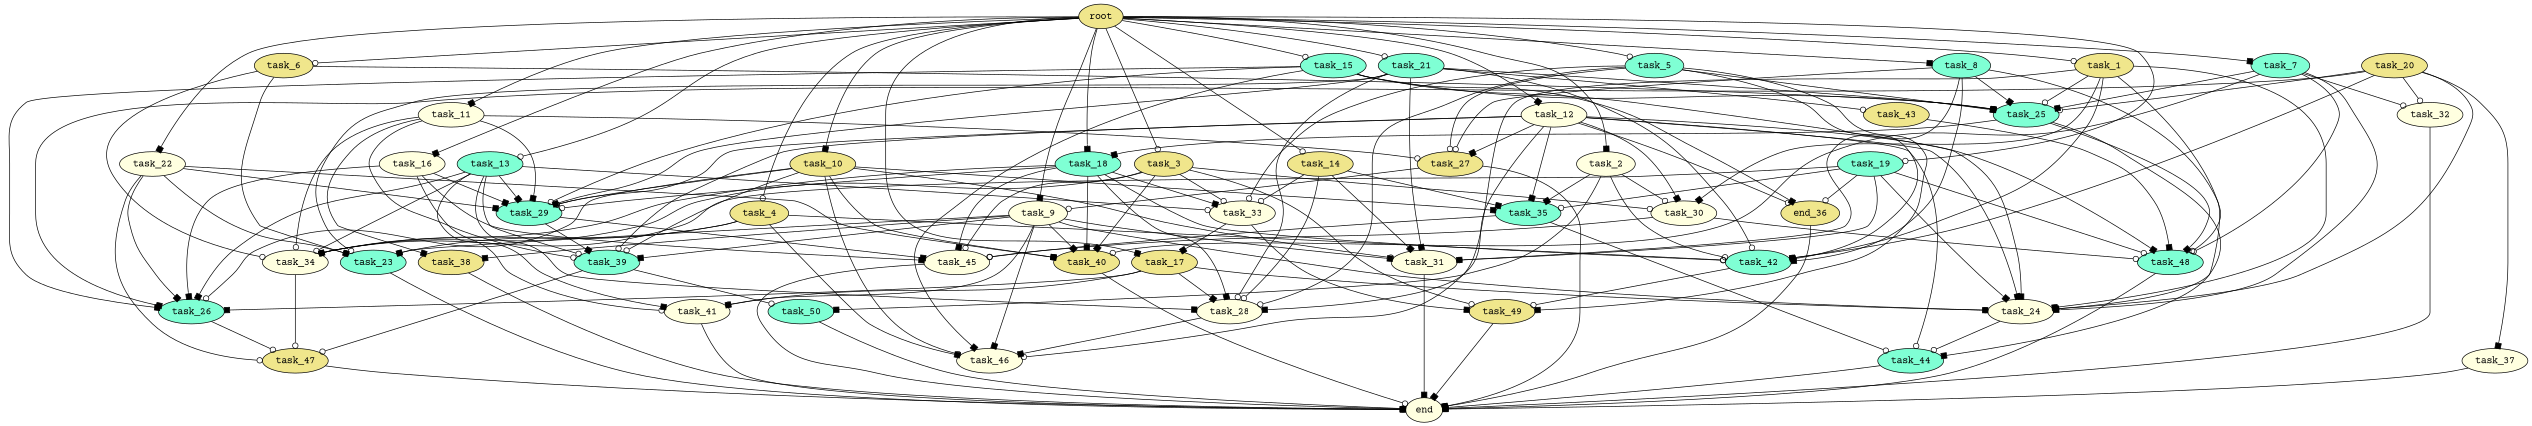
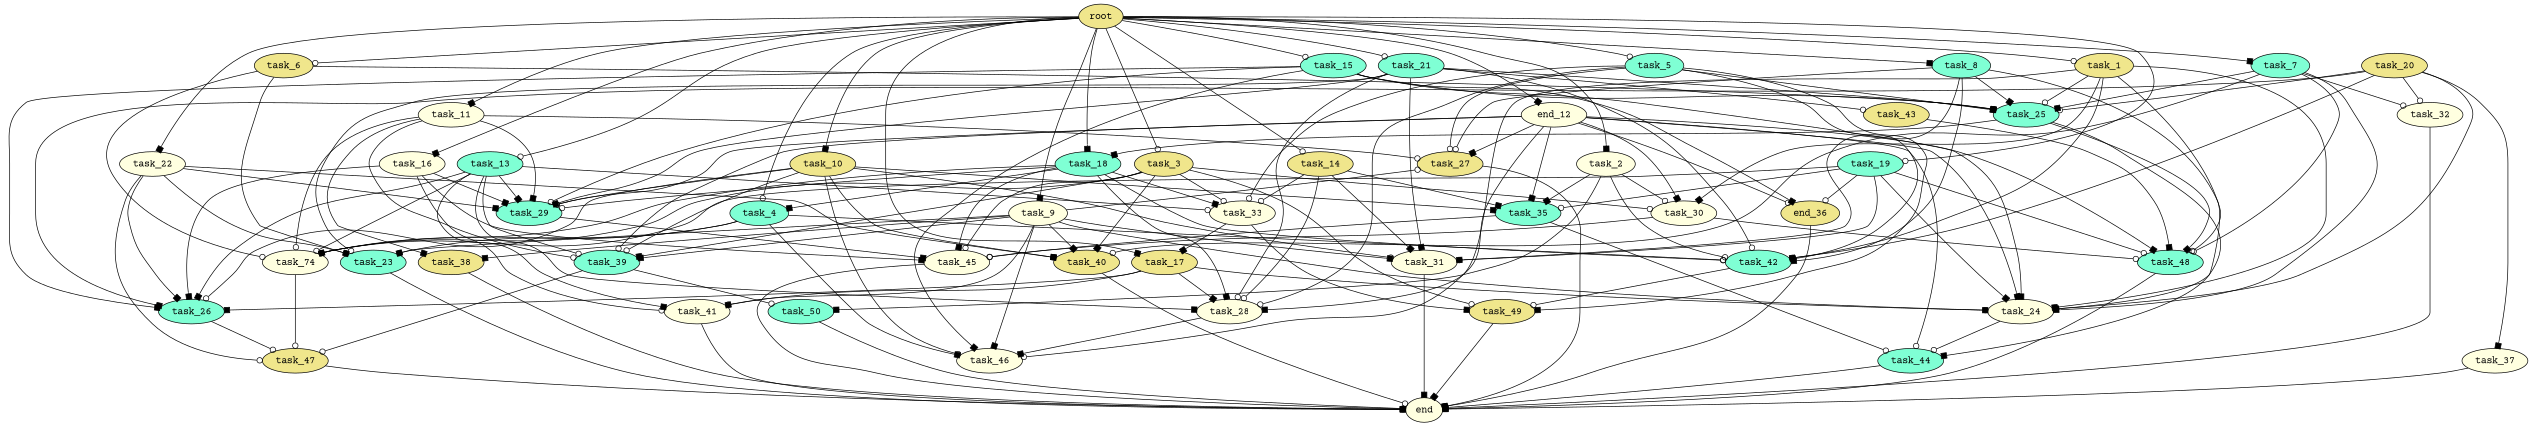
(1554, 115) -> (1554, 115)
(1263, 187) -> (1267, 188)
(1087, 211) -> (886, 194)
(759, 213) -> (759, 213)
(565, 236) -> (893, 215)
(295, 262) -> (295, 262)
